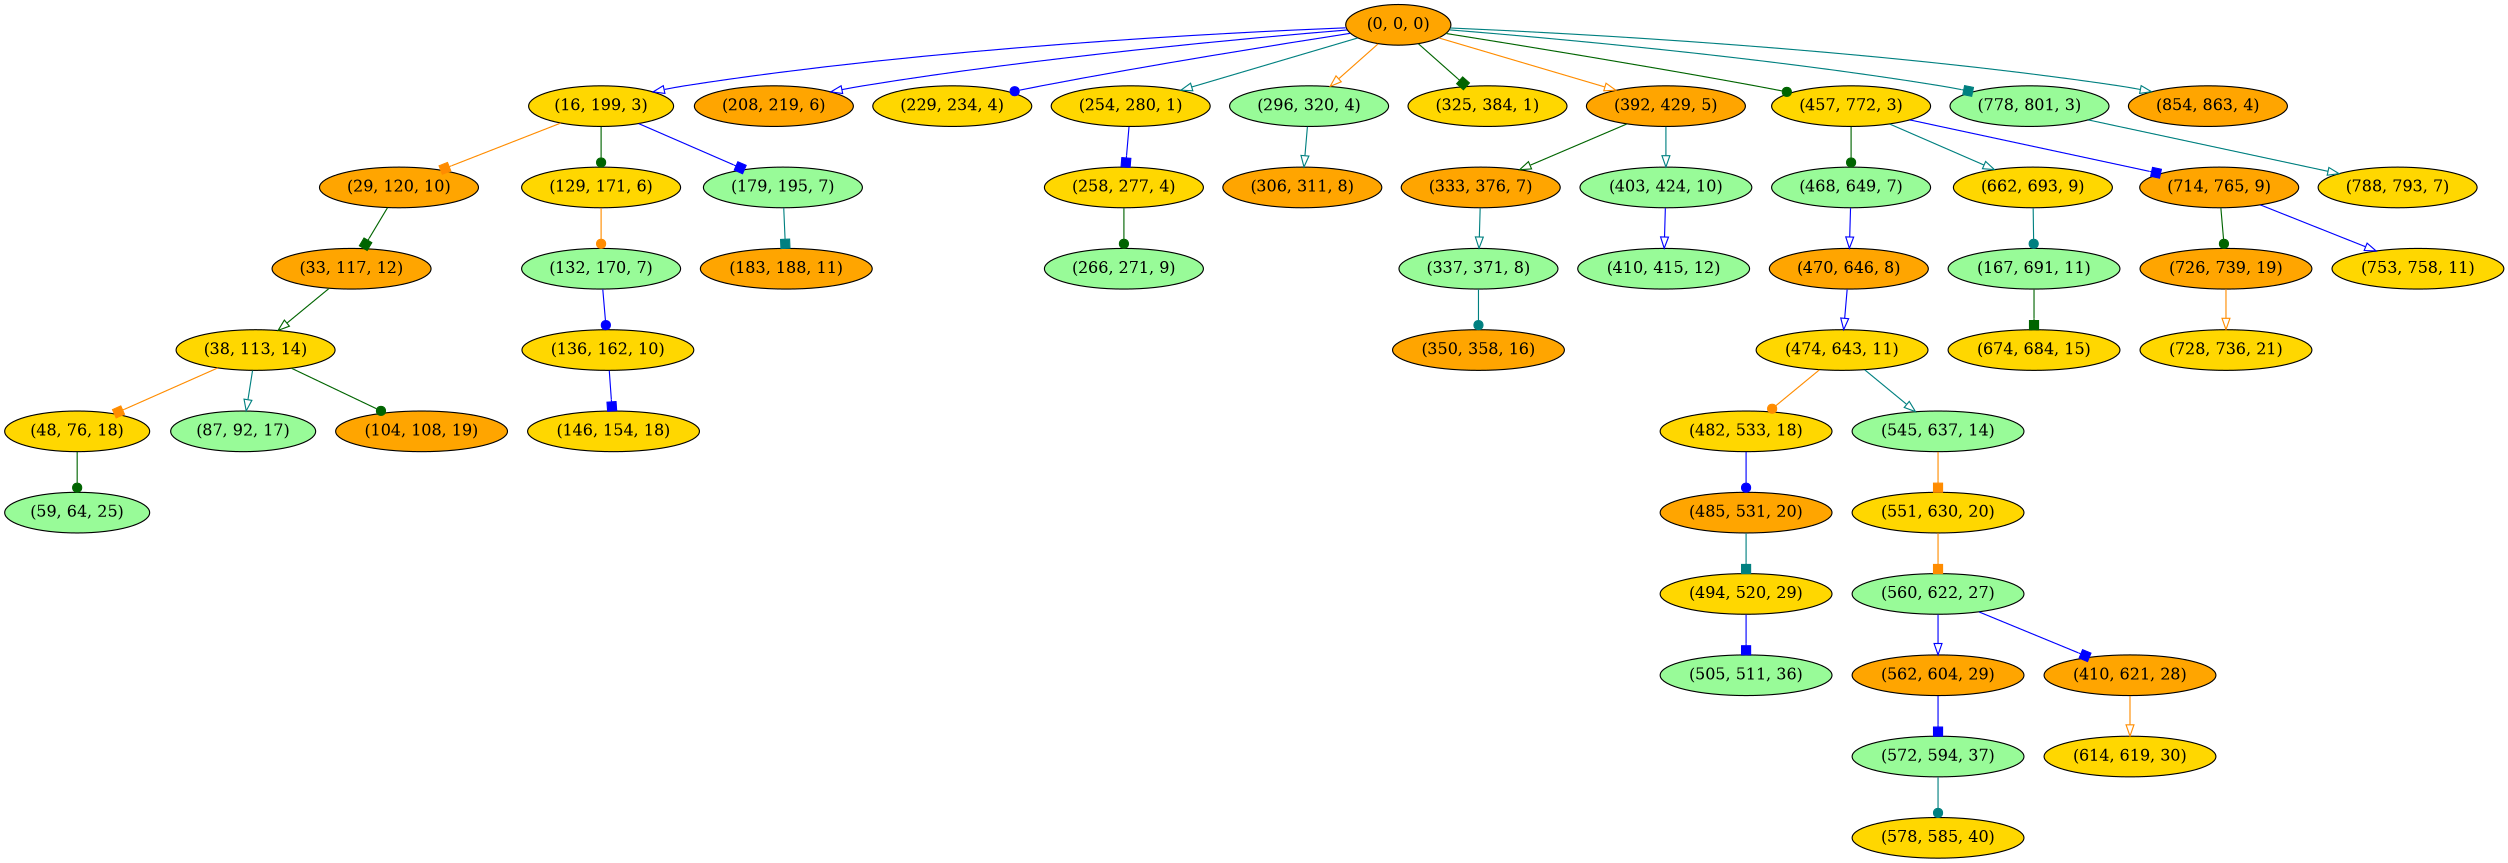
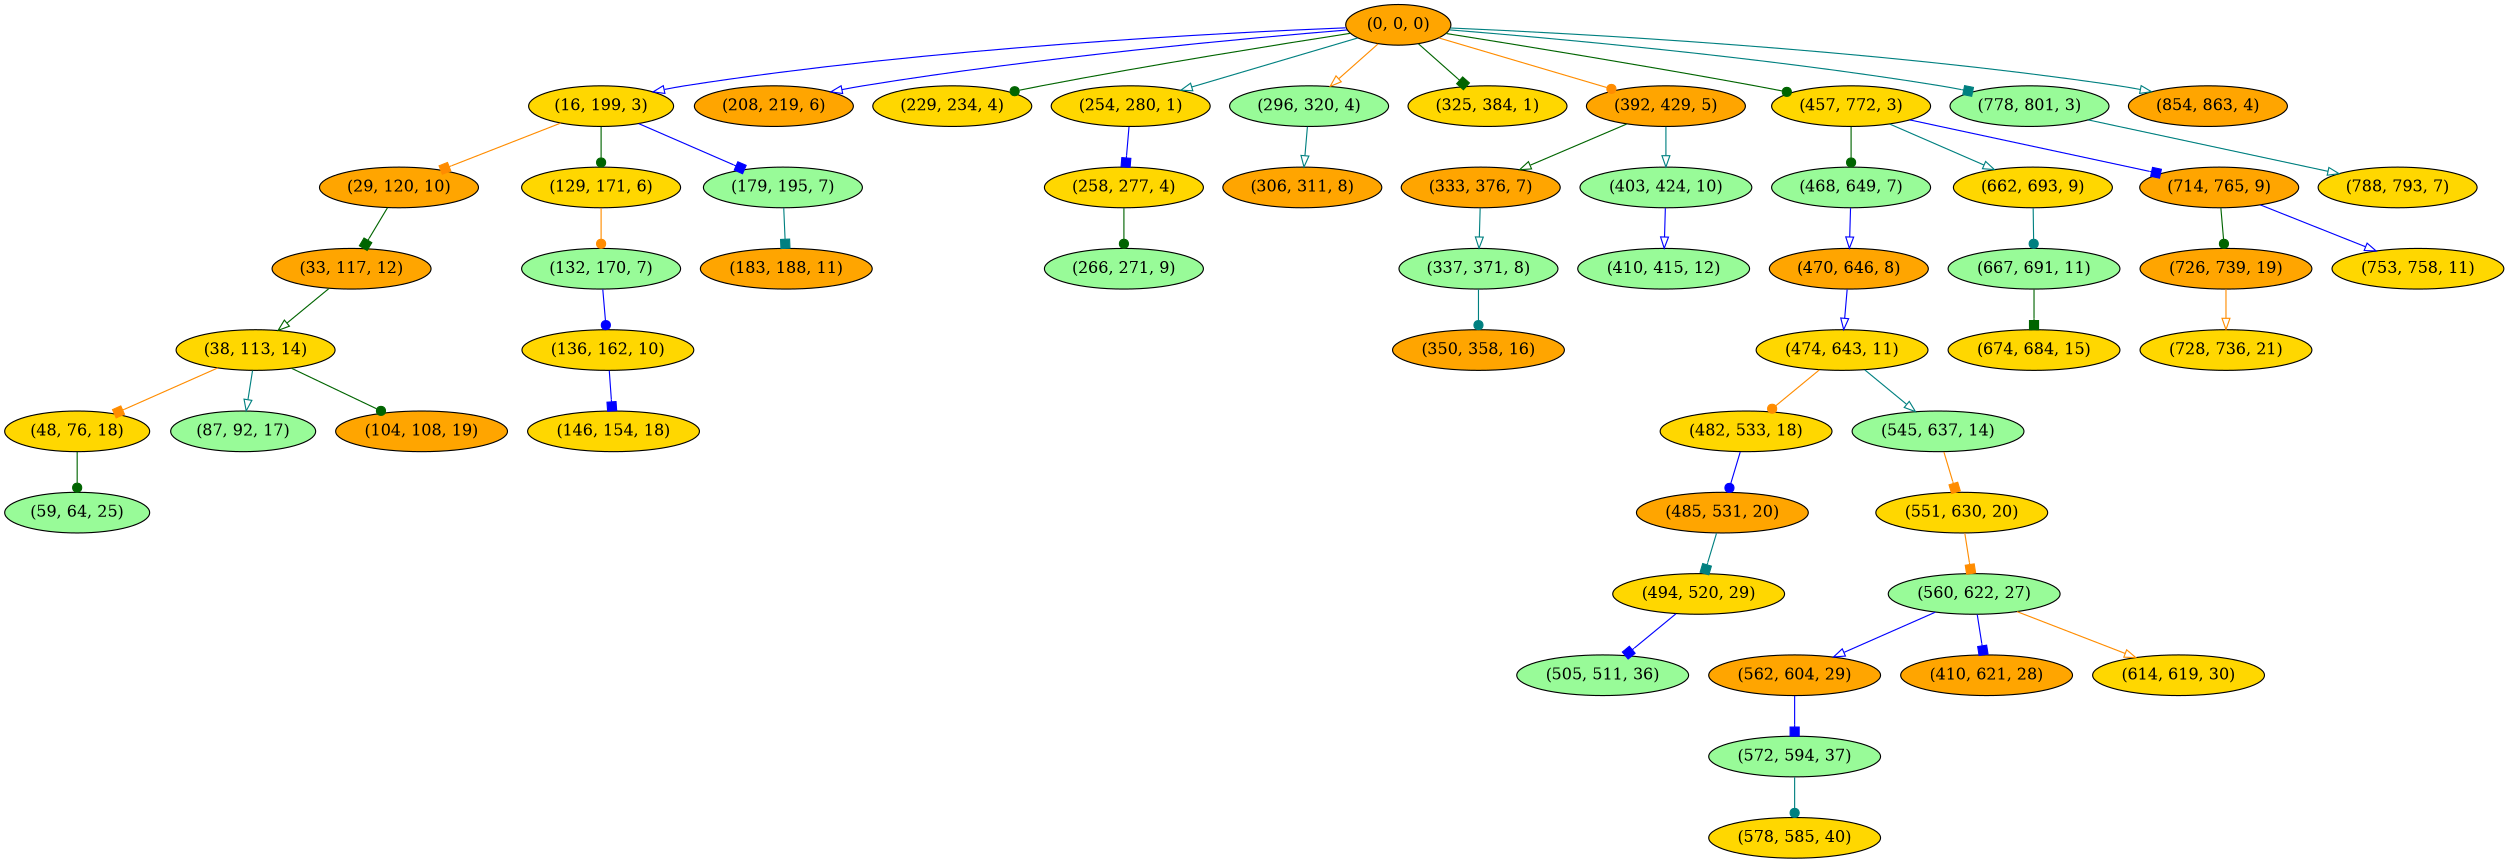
(1185, 60) -> (1185, 60)
(1522, 62) -> (1523, 63)
(2034, 269) -> (2034, 269)
(2130, 710) -> (2071, 633)
